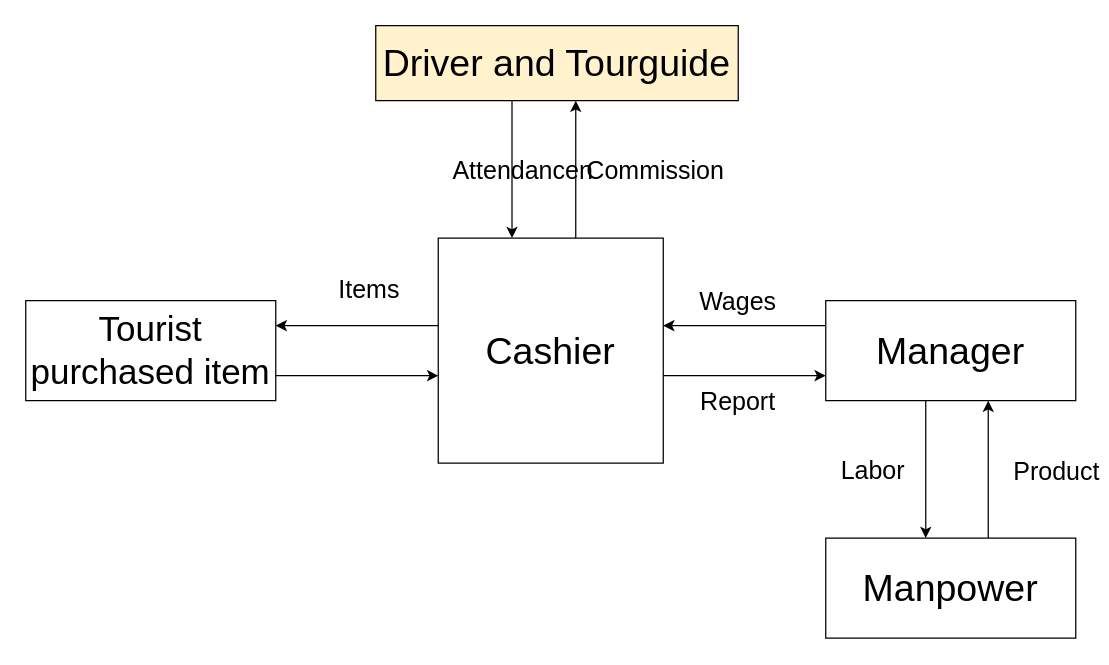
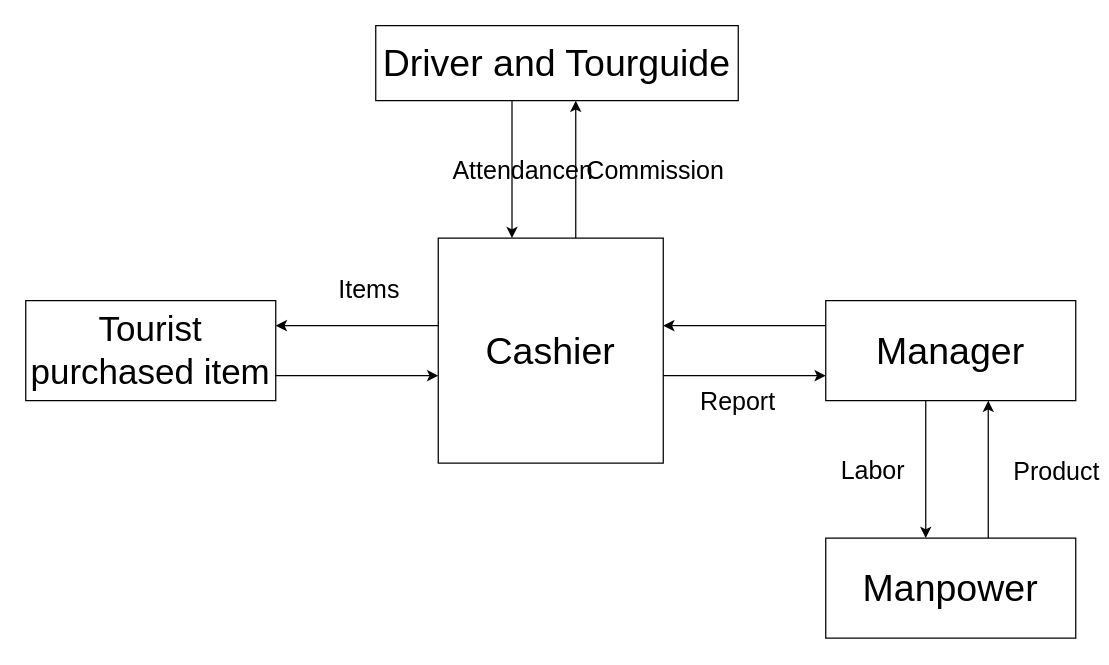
(557, 63) -> (557, 63)
(738, 301) -> none
